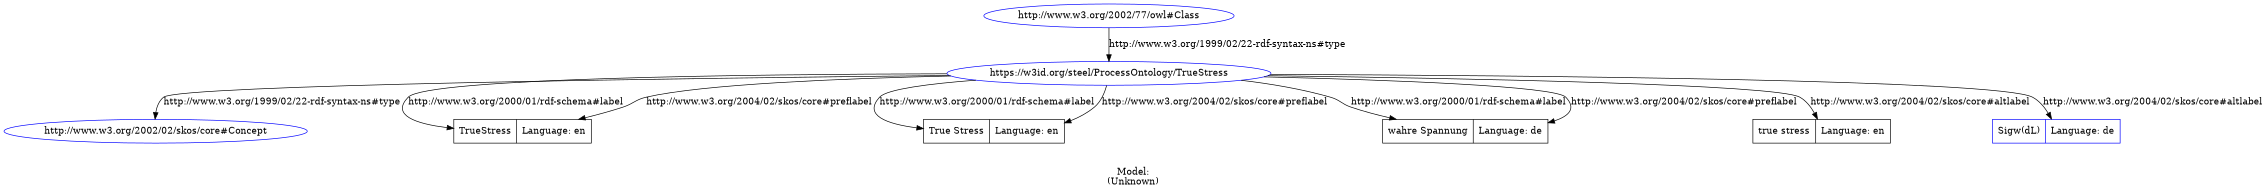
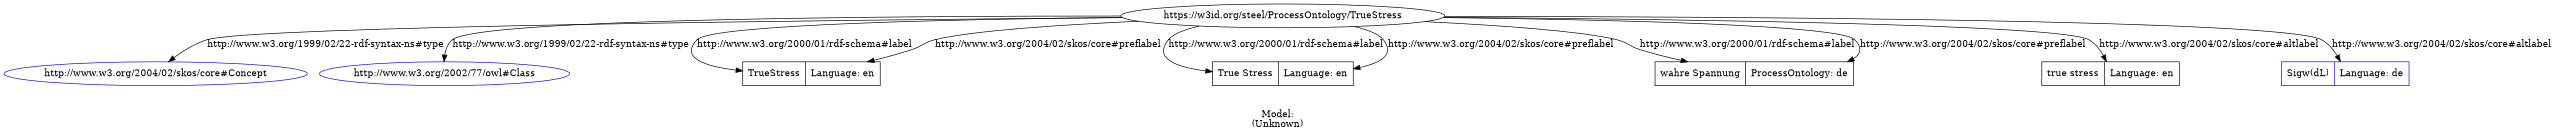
(1109, 41) -> (777, 19)
(1109, 73) -> (1283, 16)
(156, 131) -> (156, 74)
(1511, 131) -> (1799, 73)
